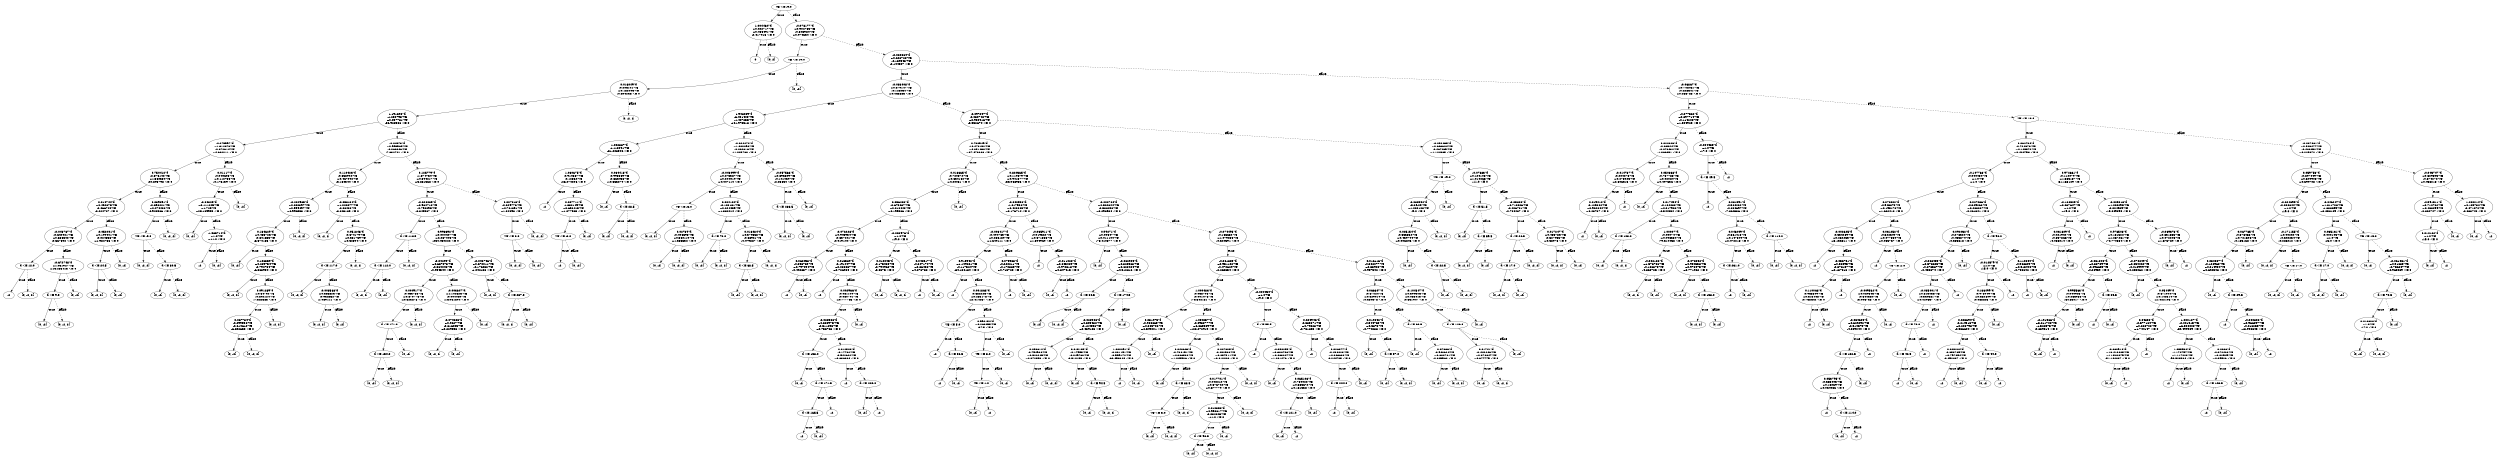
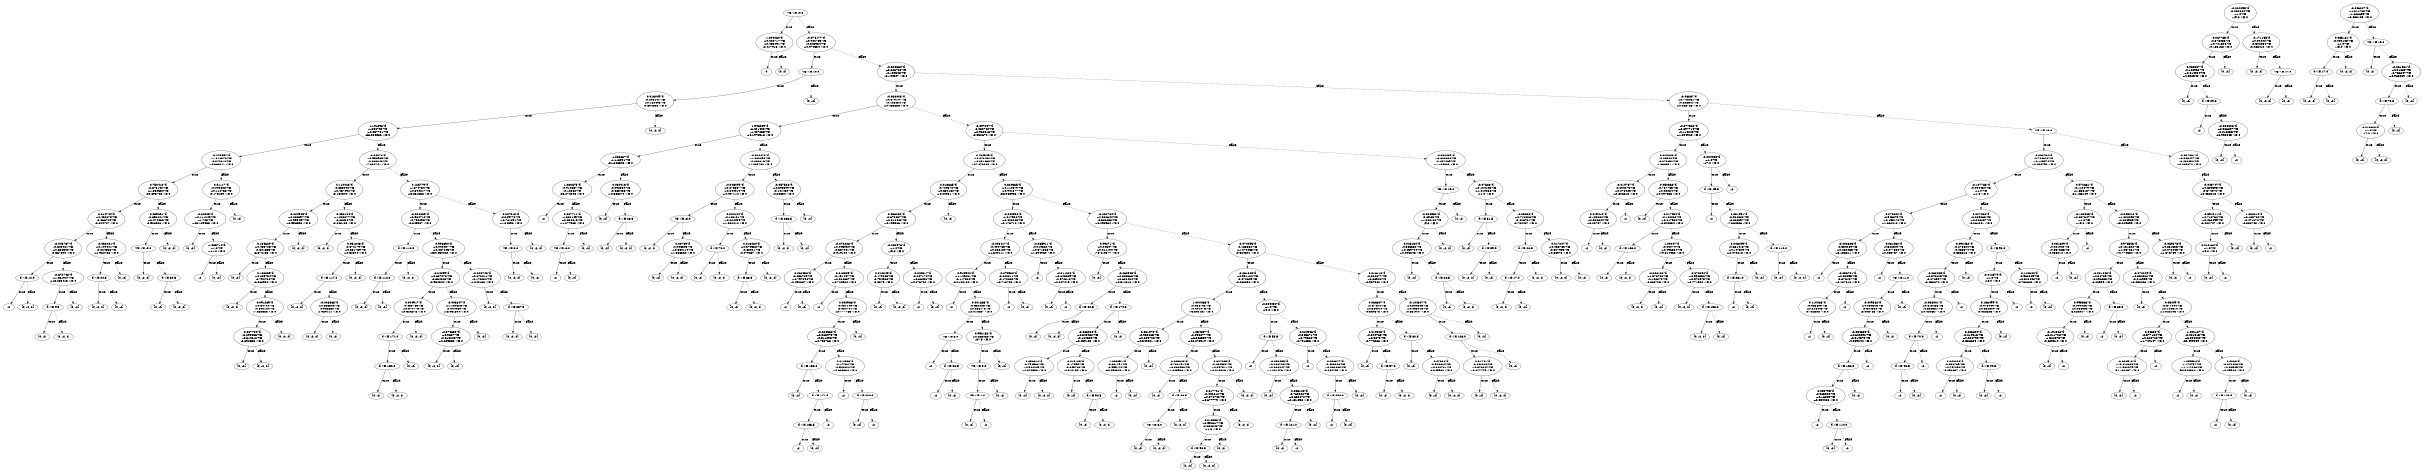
(2311, 178) -> none
